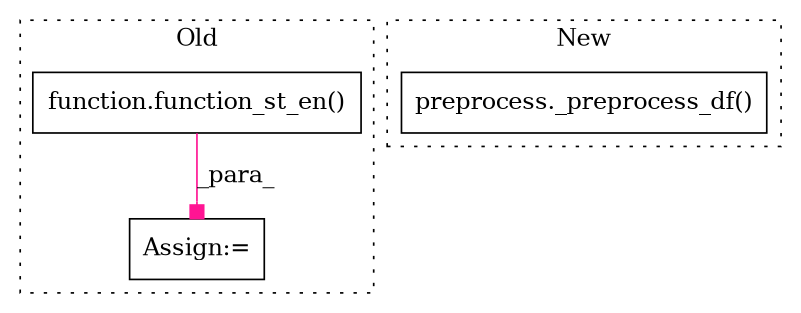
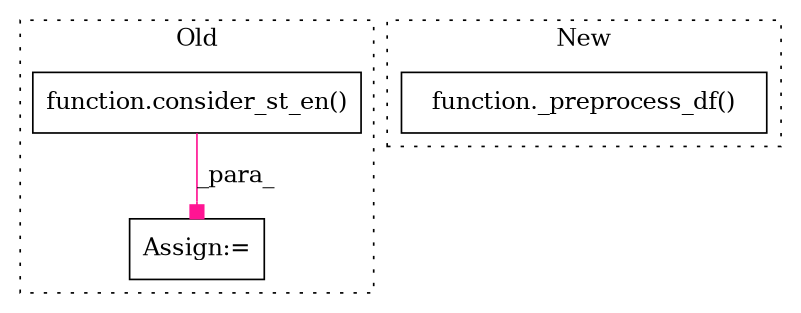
(197, 103) -> (197, 103)
(584, 103) -> (584, 103)
